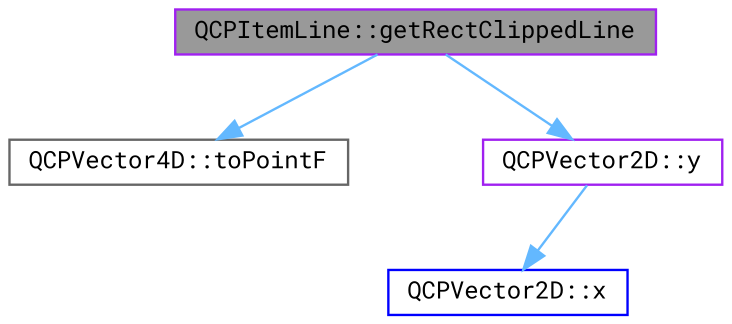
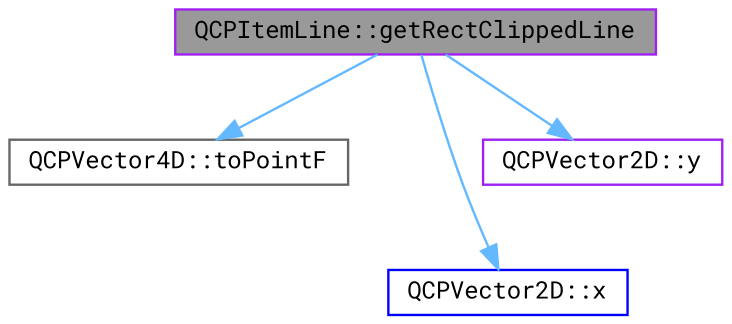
(562, 218) -> (452, 153)
